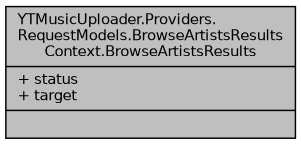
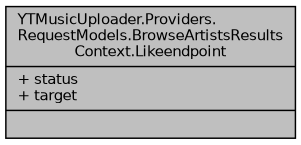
(151, 52) -> (151, 52)
